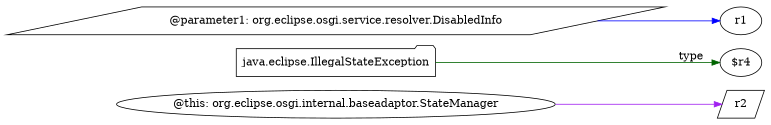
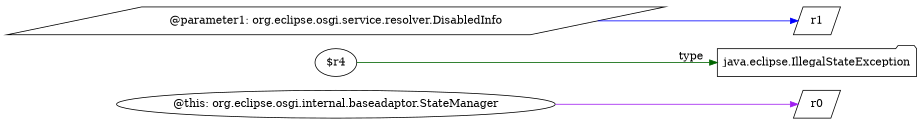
(741, 21) -> (817, 21)
(574, 63) -> (533, 63)
(741, 104) -> (817, 104)
